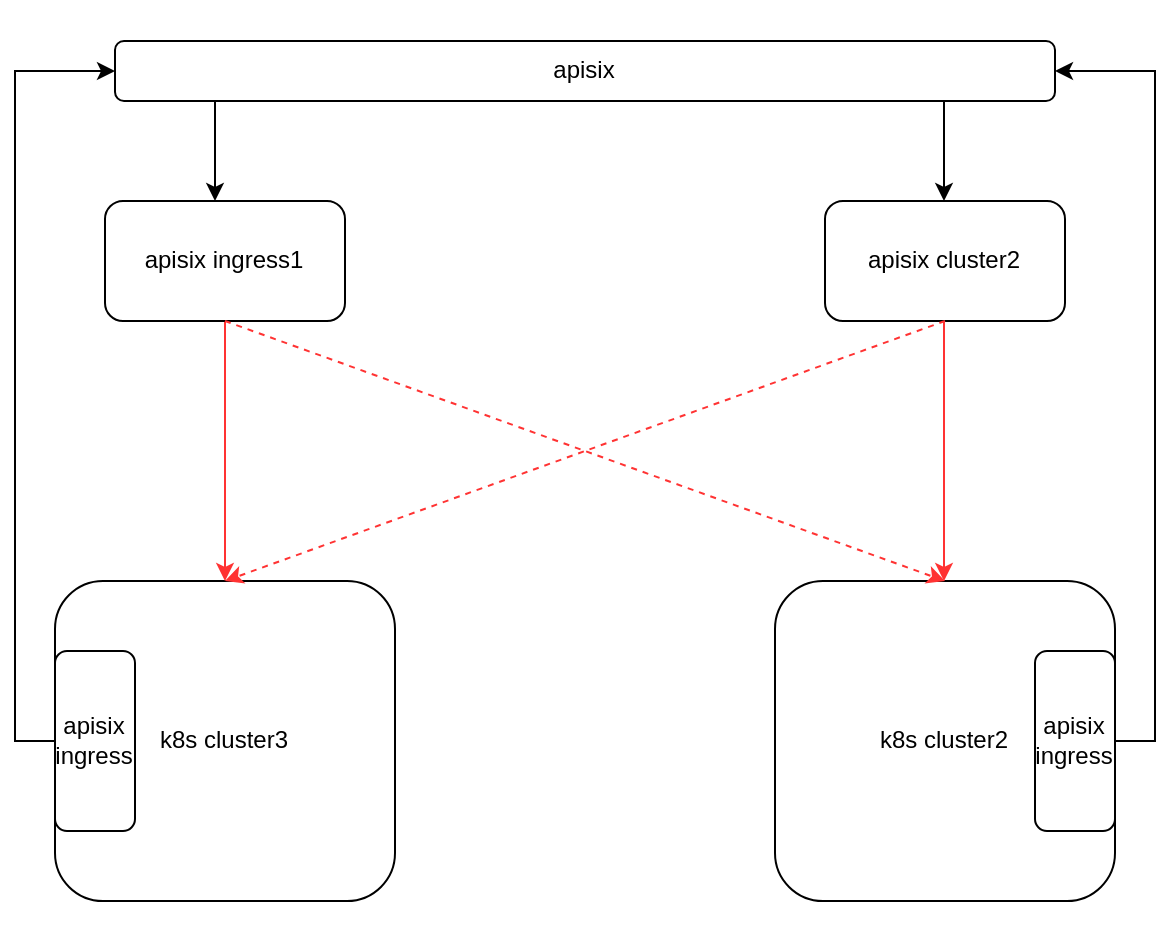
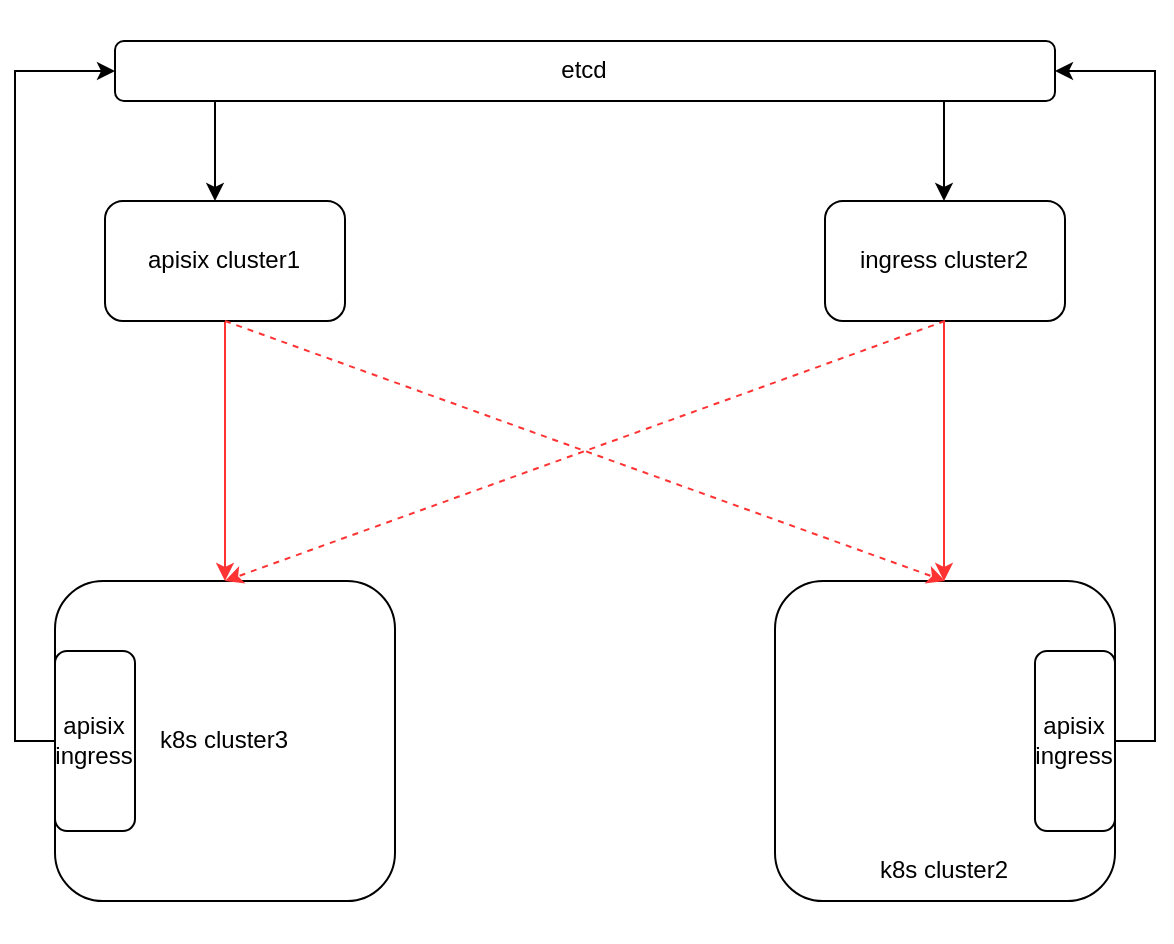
(585, 71) -> (585, 71)
(225, 261) -> (225, 261)
(945, 261) -> (945, 261)
(945, 741) -> (945, 871)
